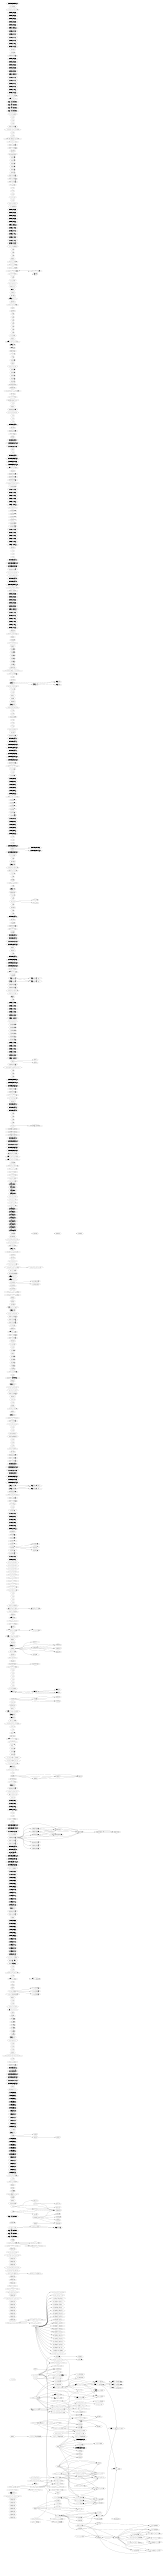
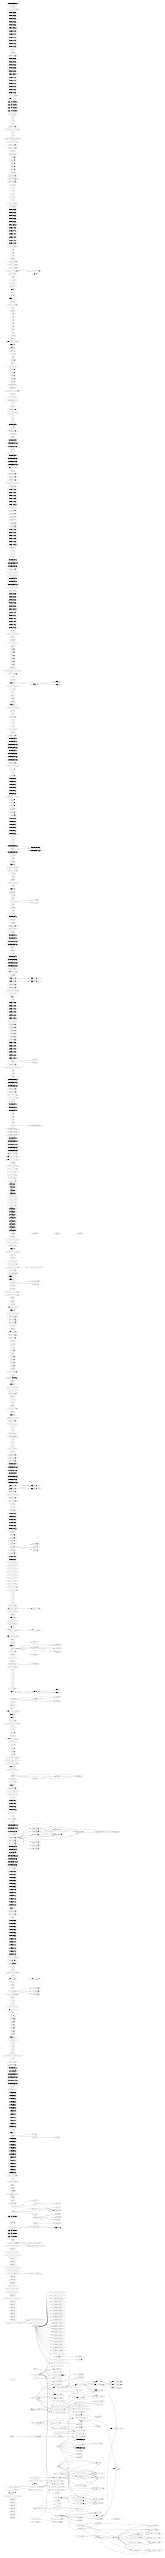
(13, 2493) -> (13, 2493)
